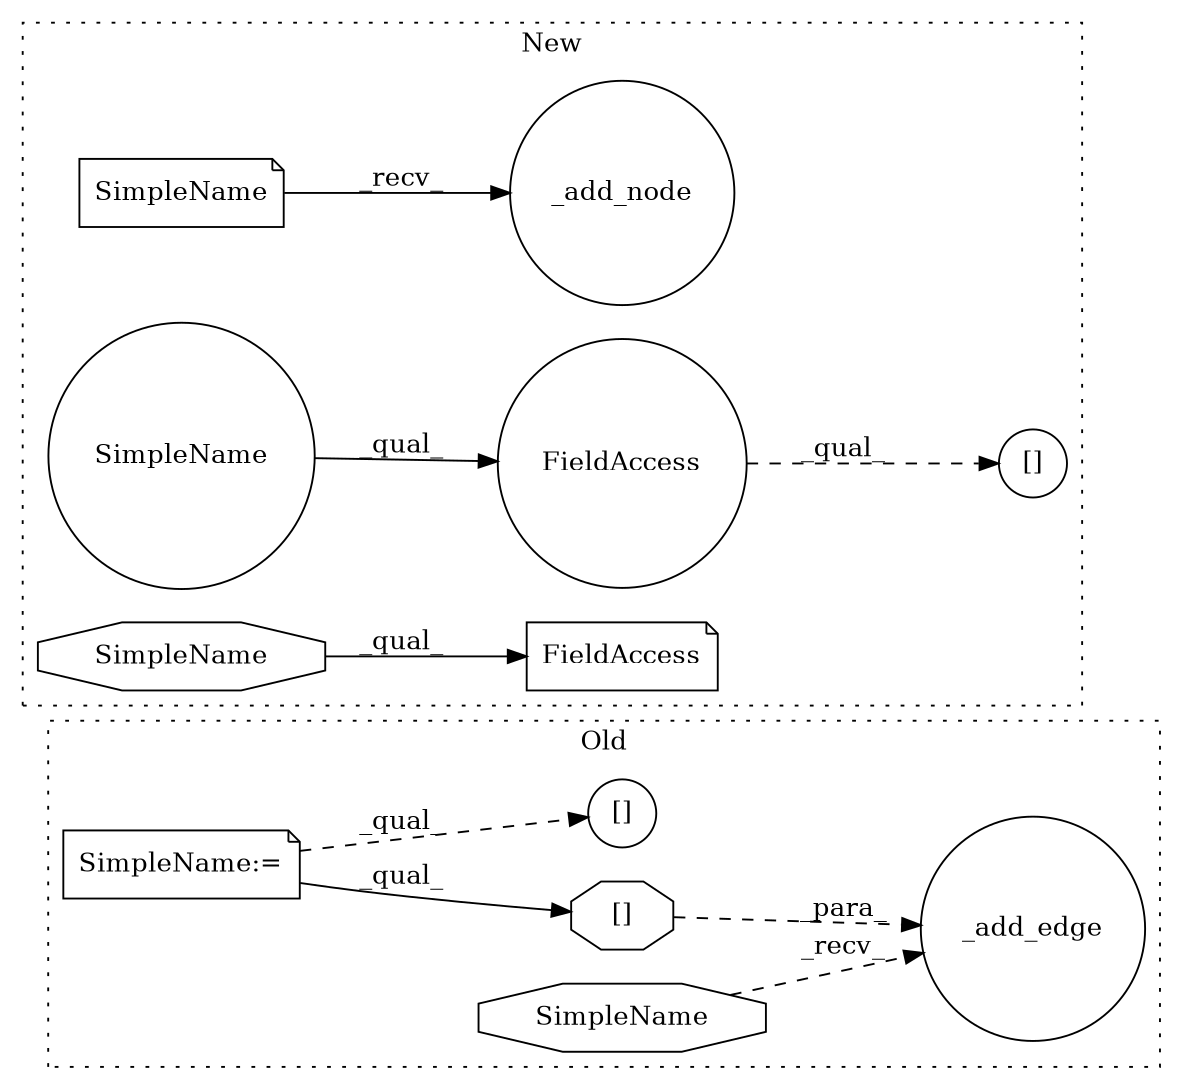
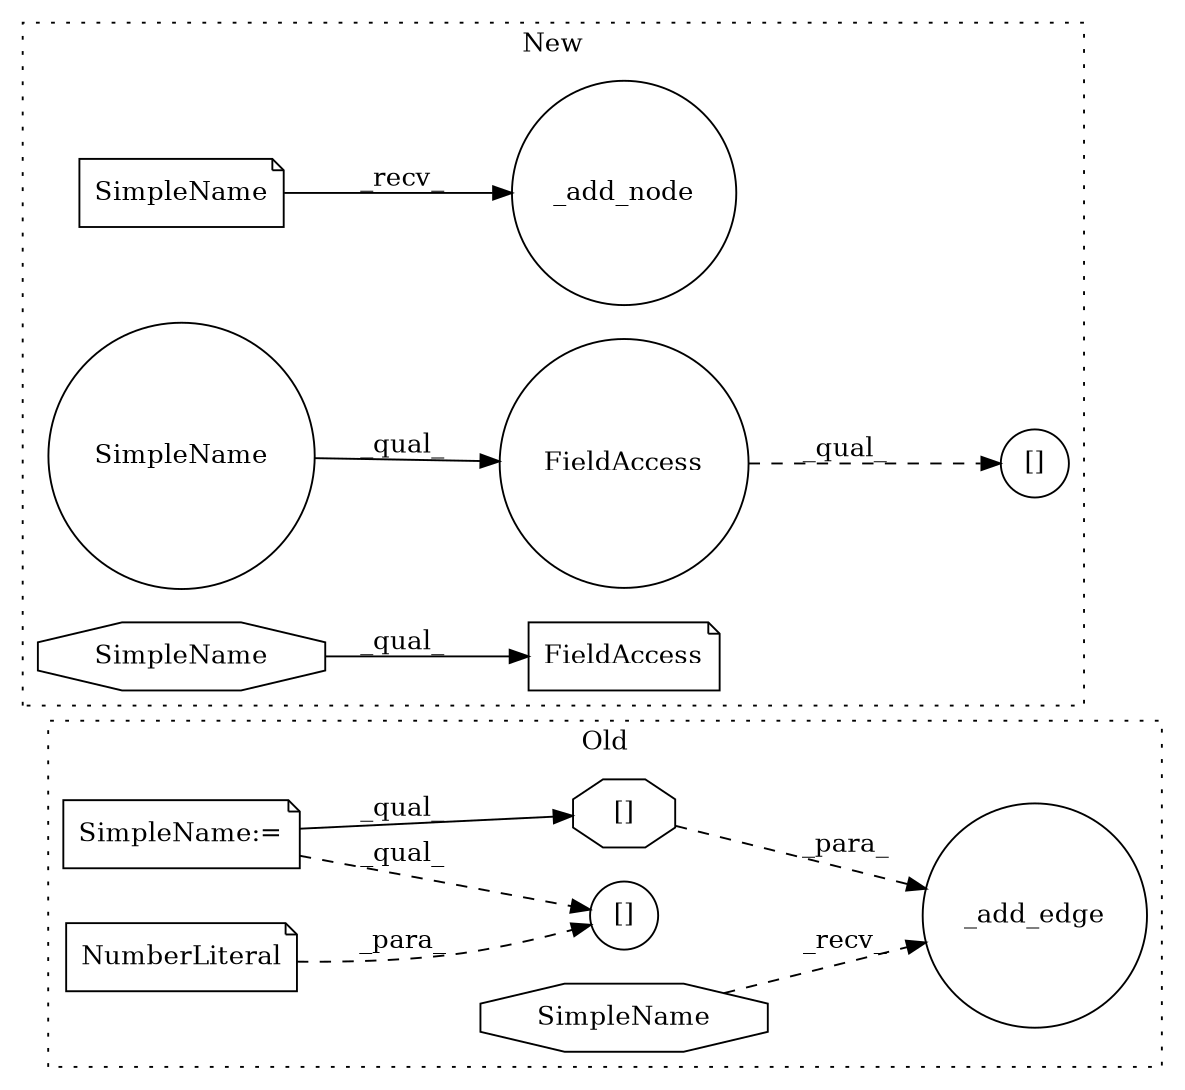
none -> (182, 957)
